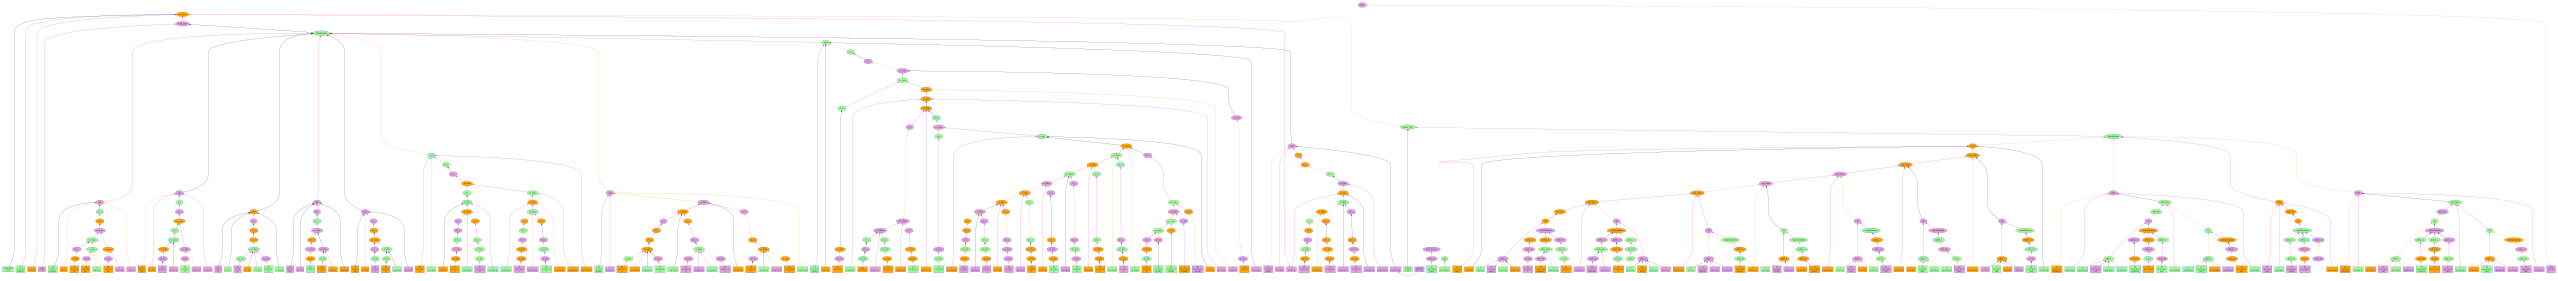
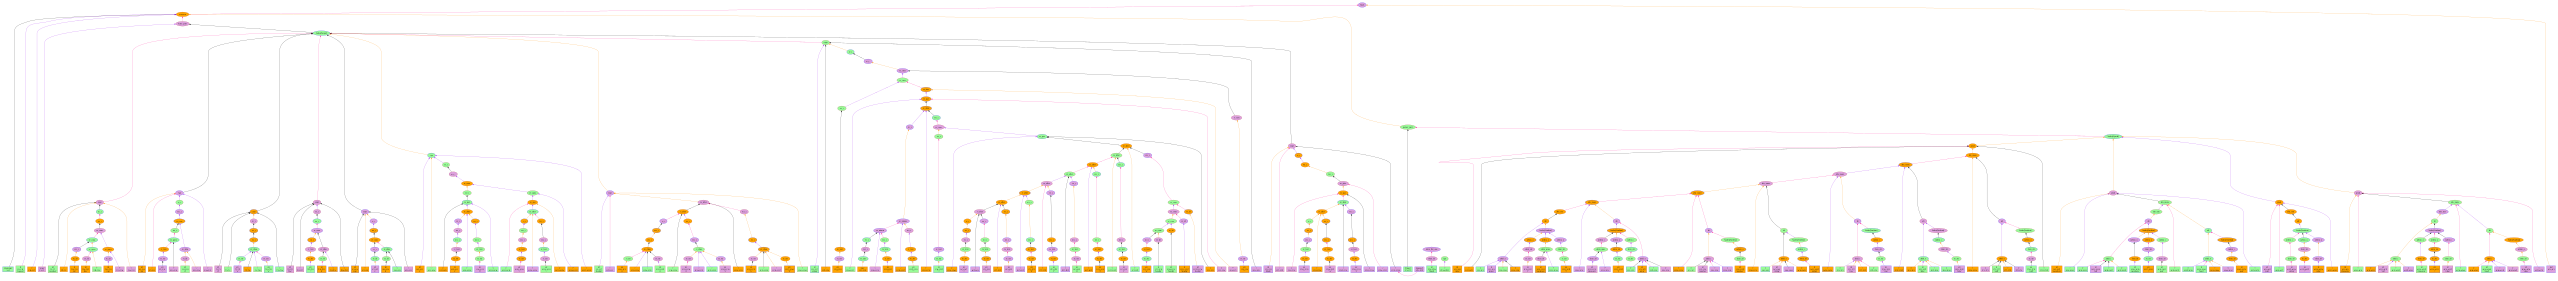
(854, 19) -> (773, 10)
(863, 265) -> (863, 265)
none -> (2318, 269)
